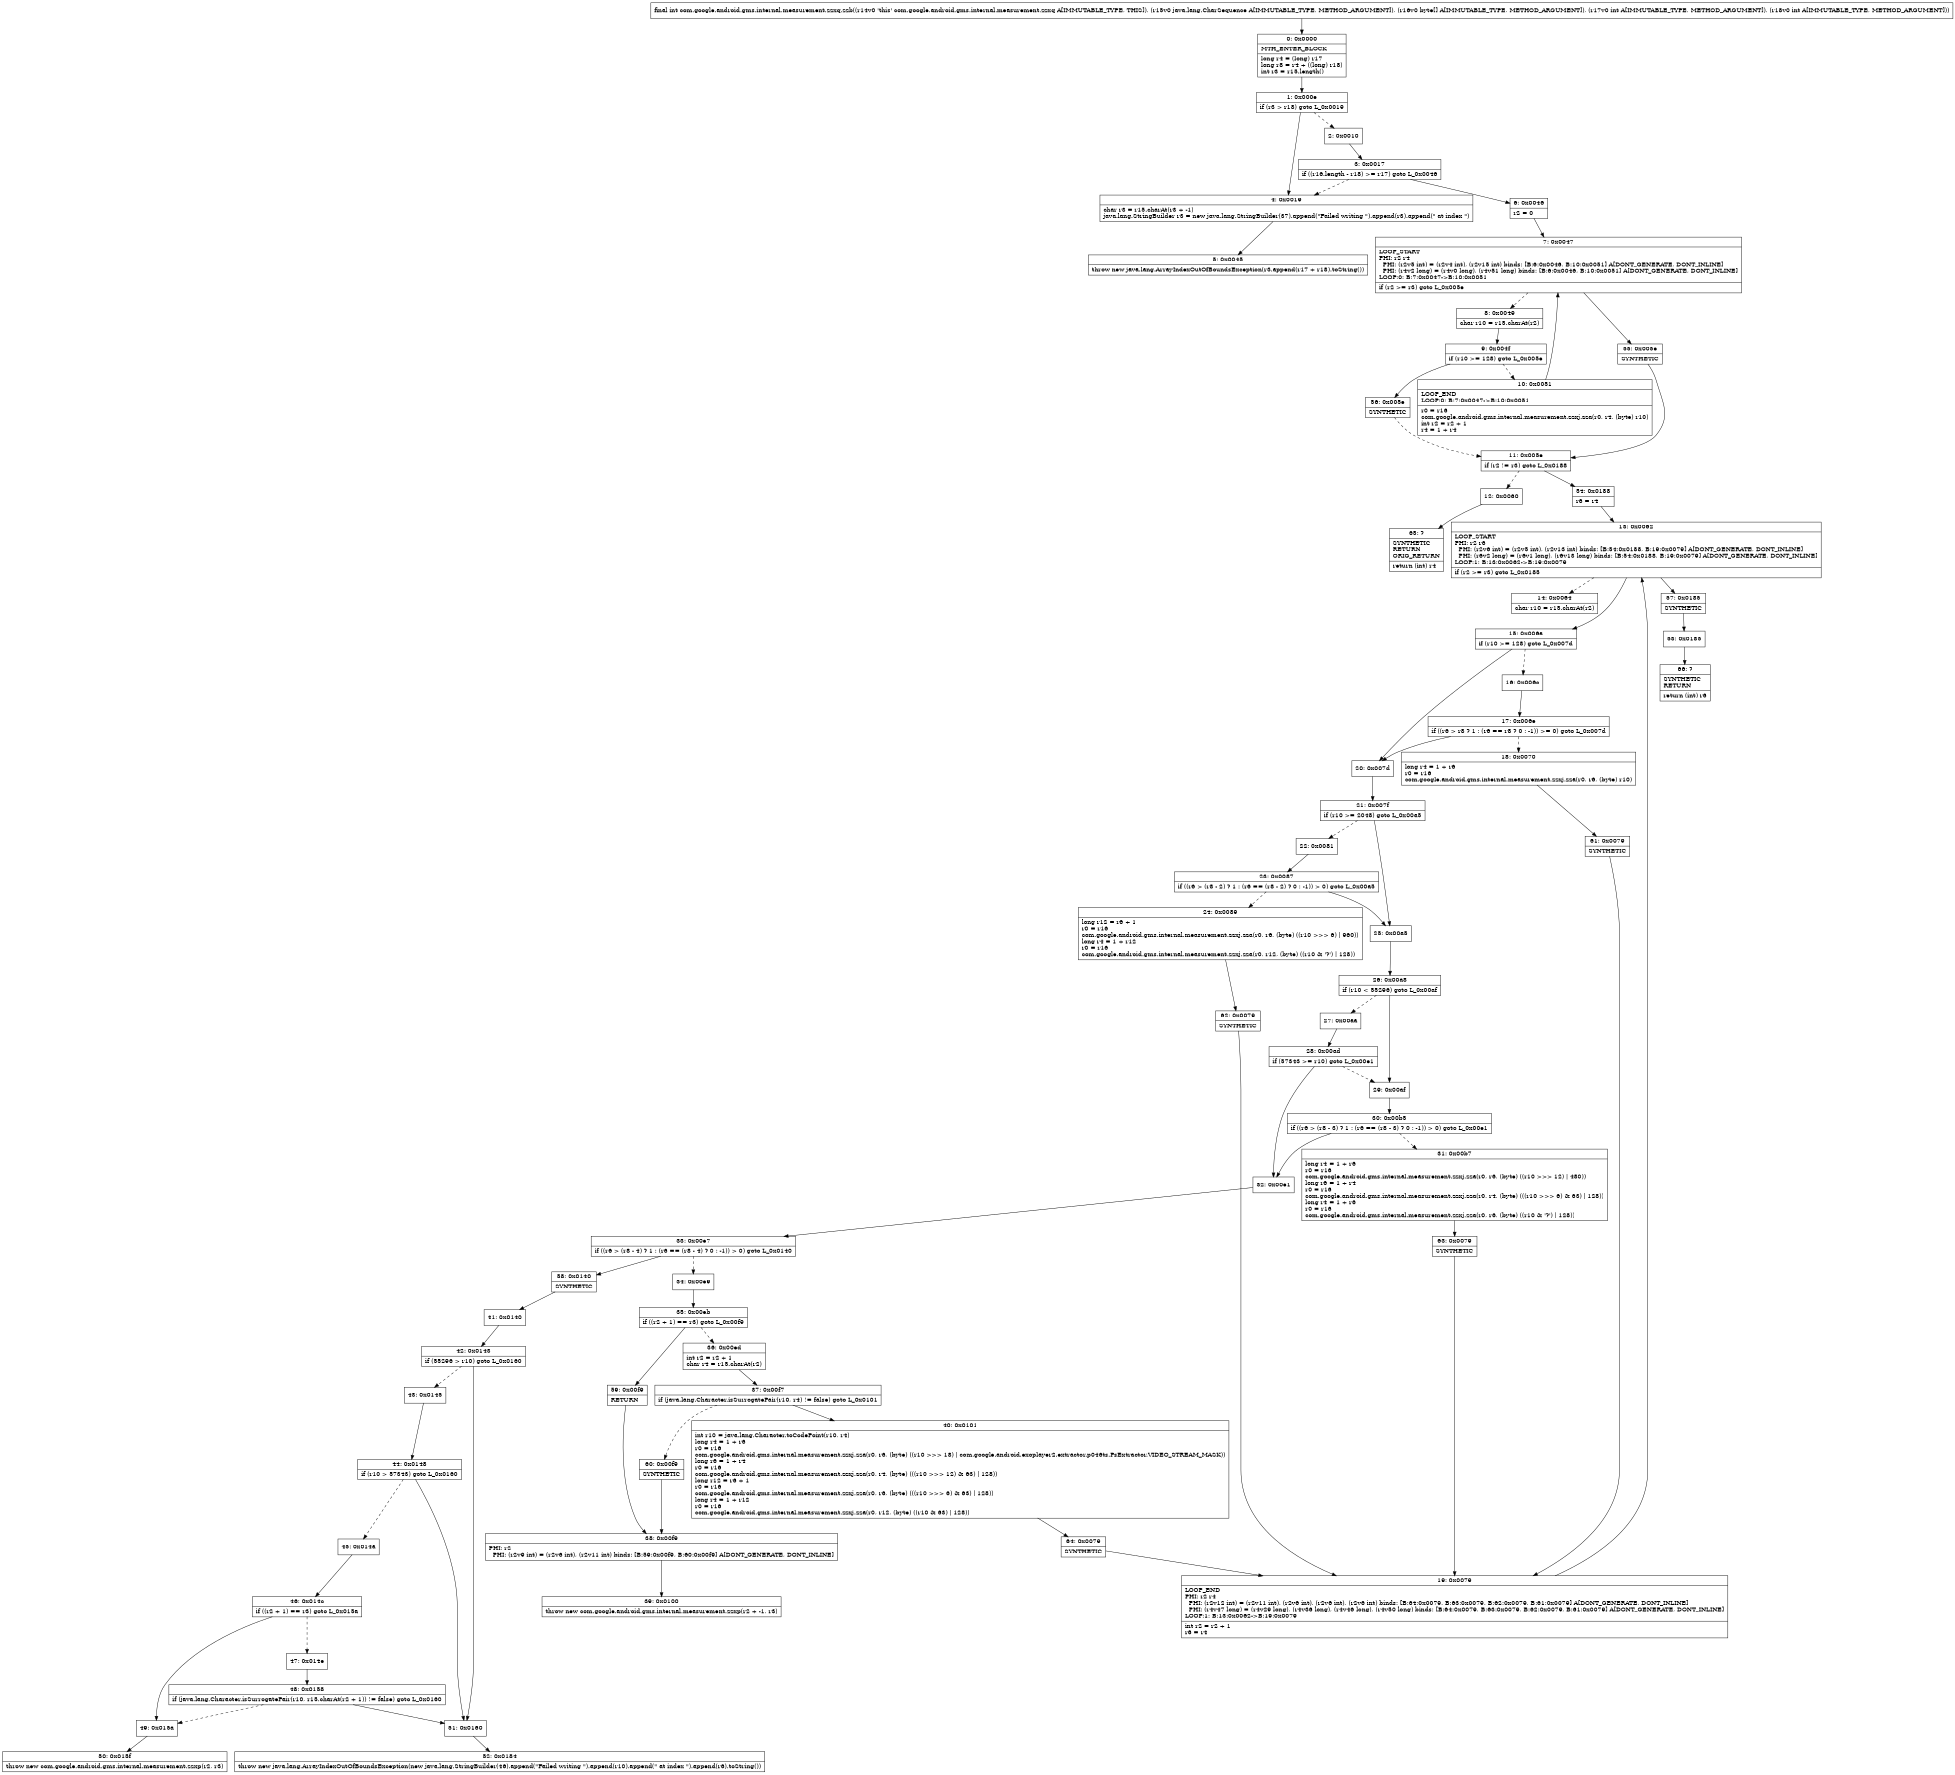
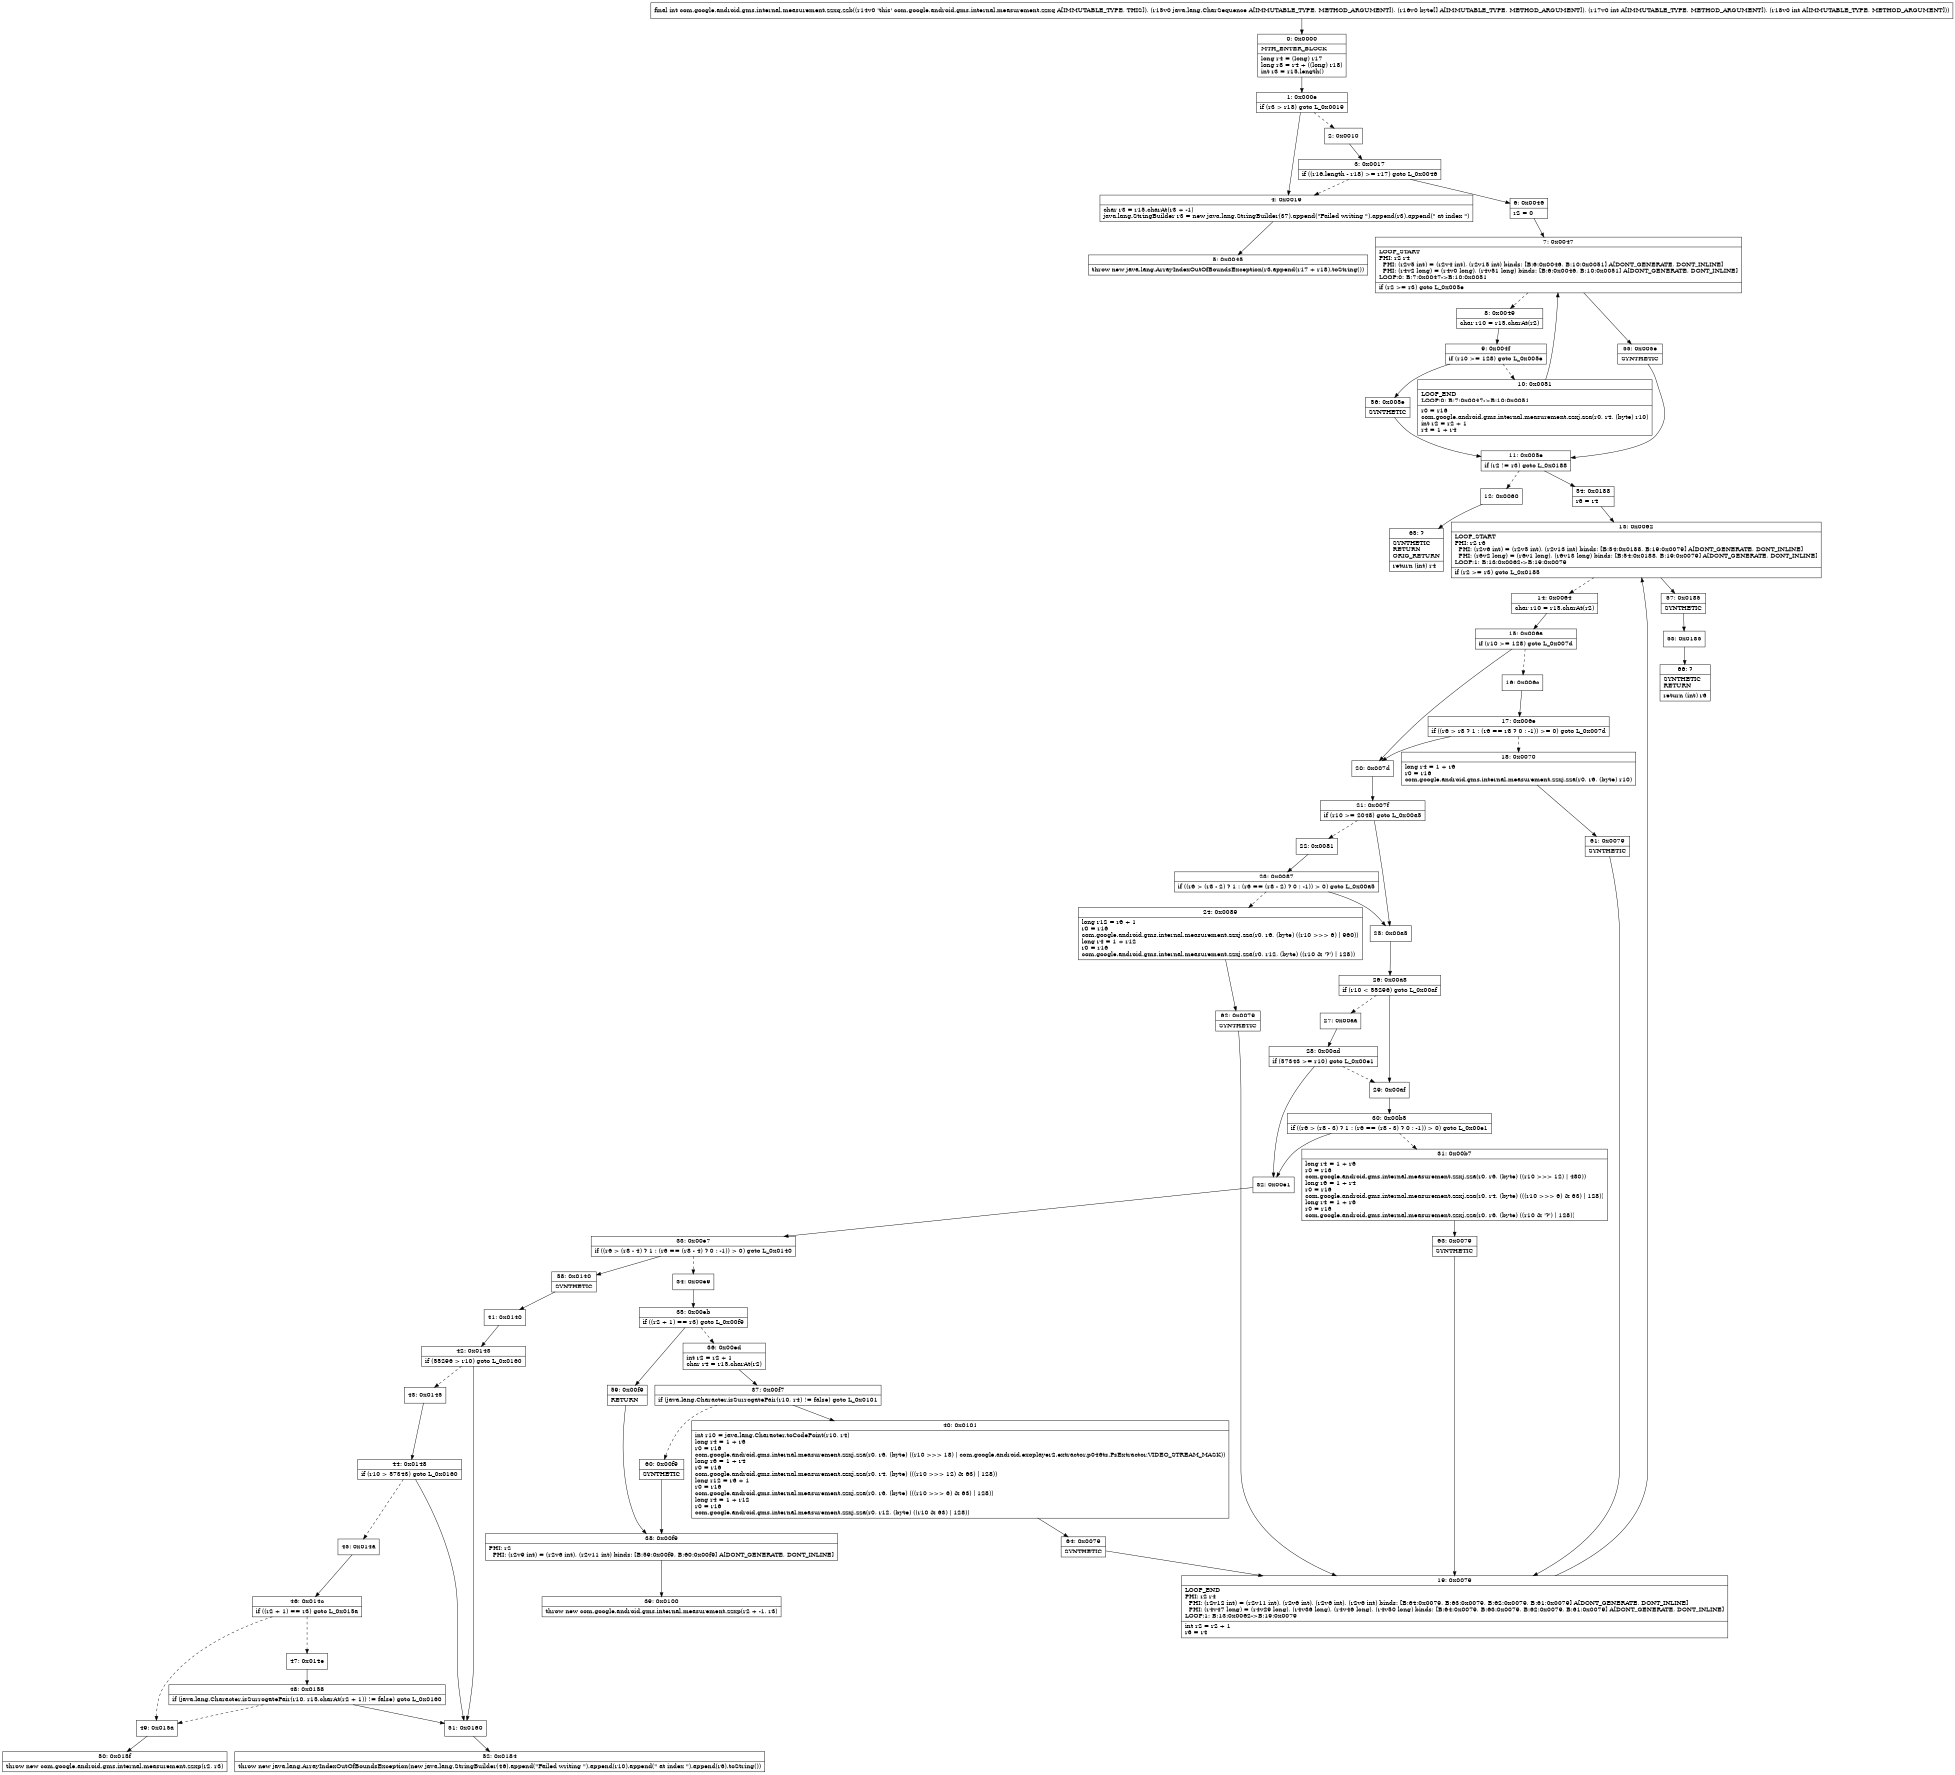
(1432, 444) -> (1432, 444)
(1607, 608) -> (1542, 620)
(200, 1652) -> (200, 1652)
